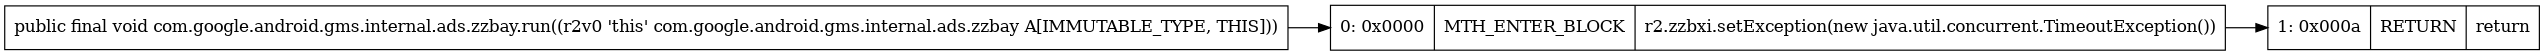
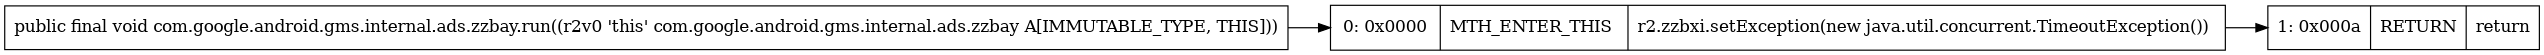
(1535, 27) -> (1531, 27)
